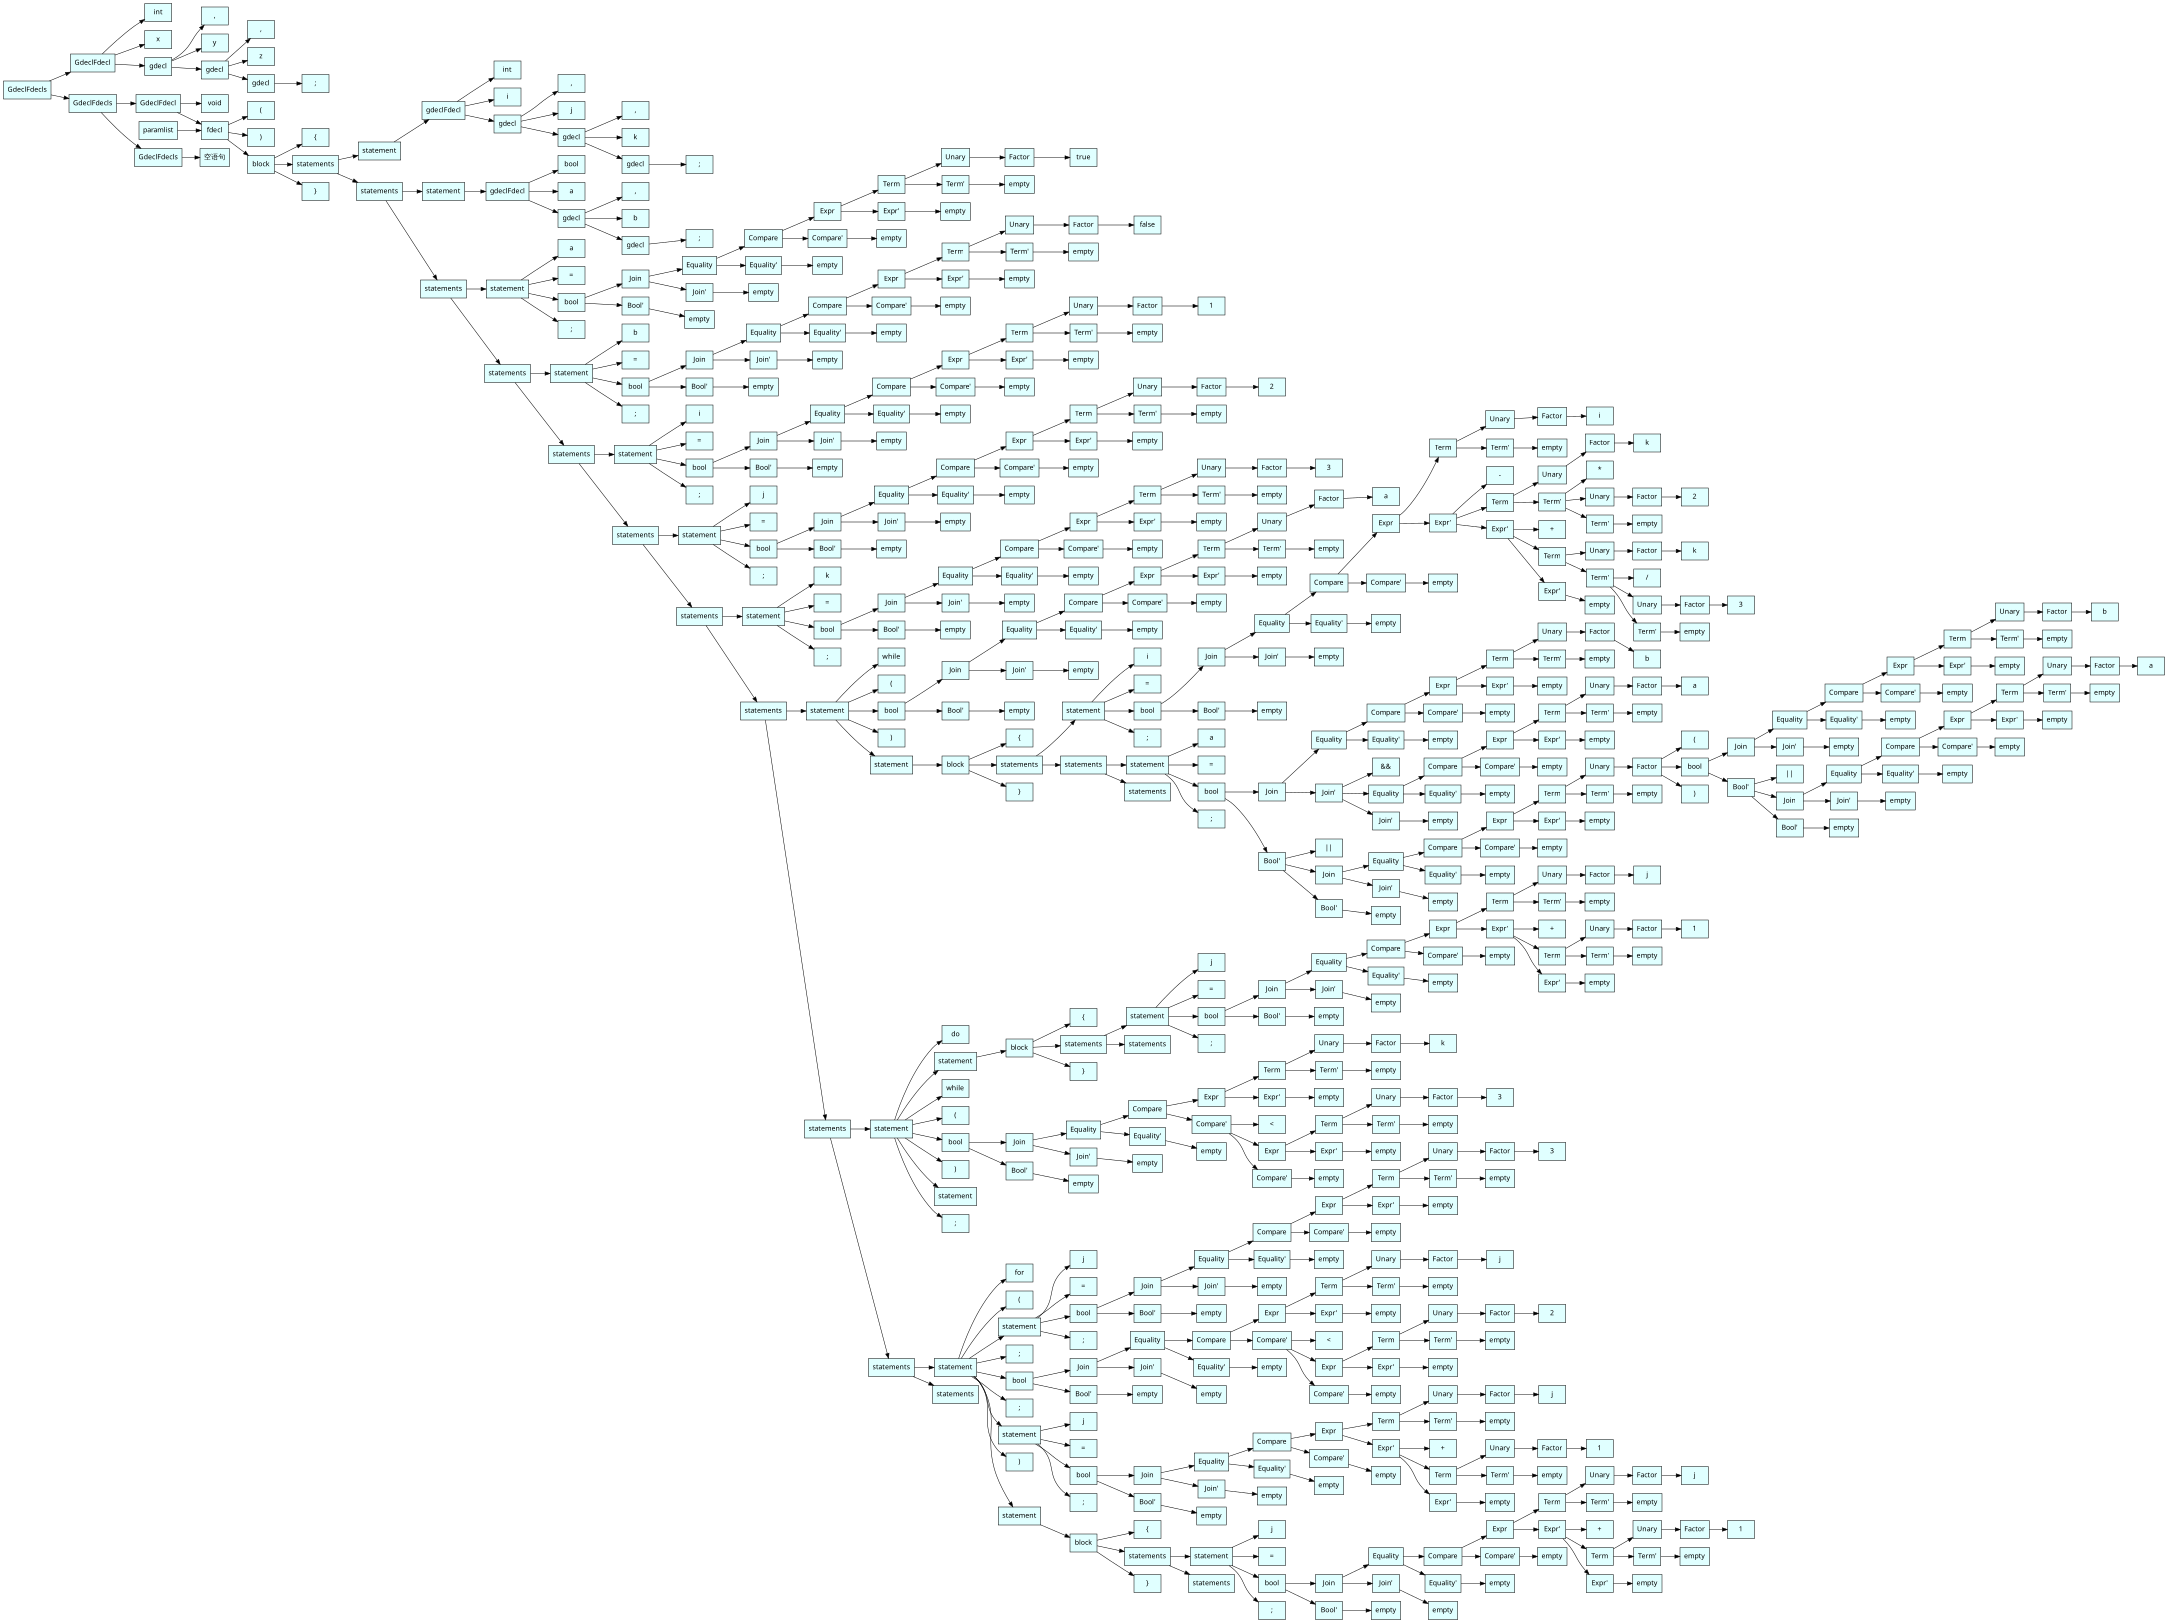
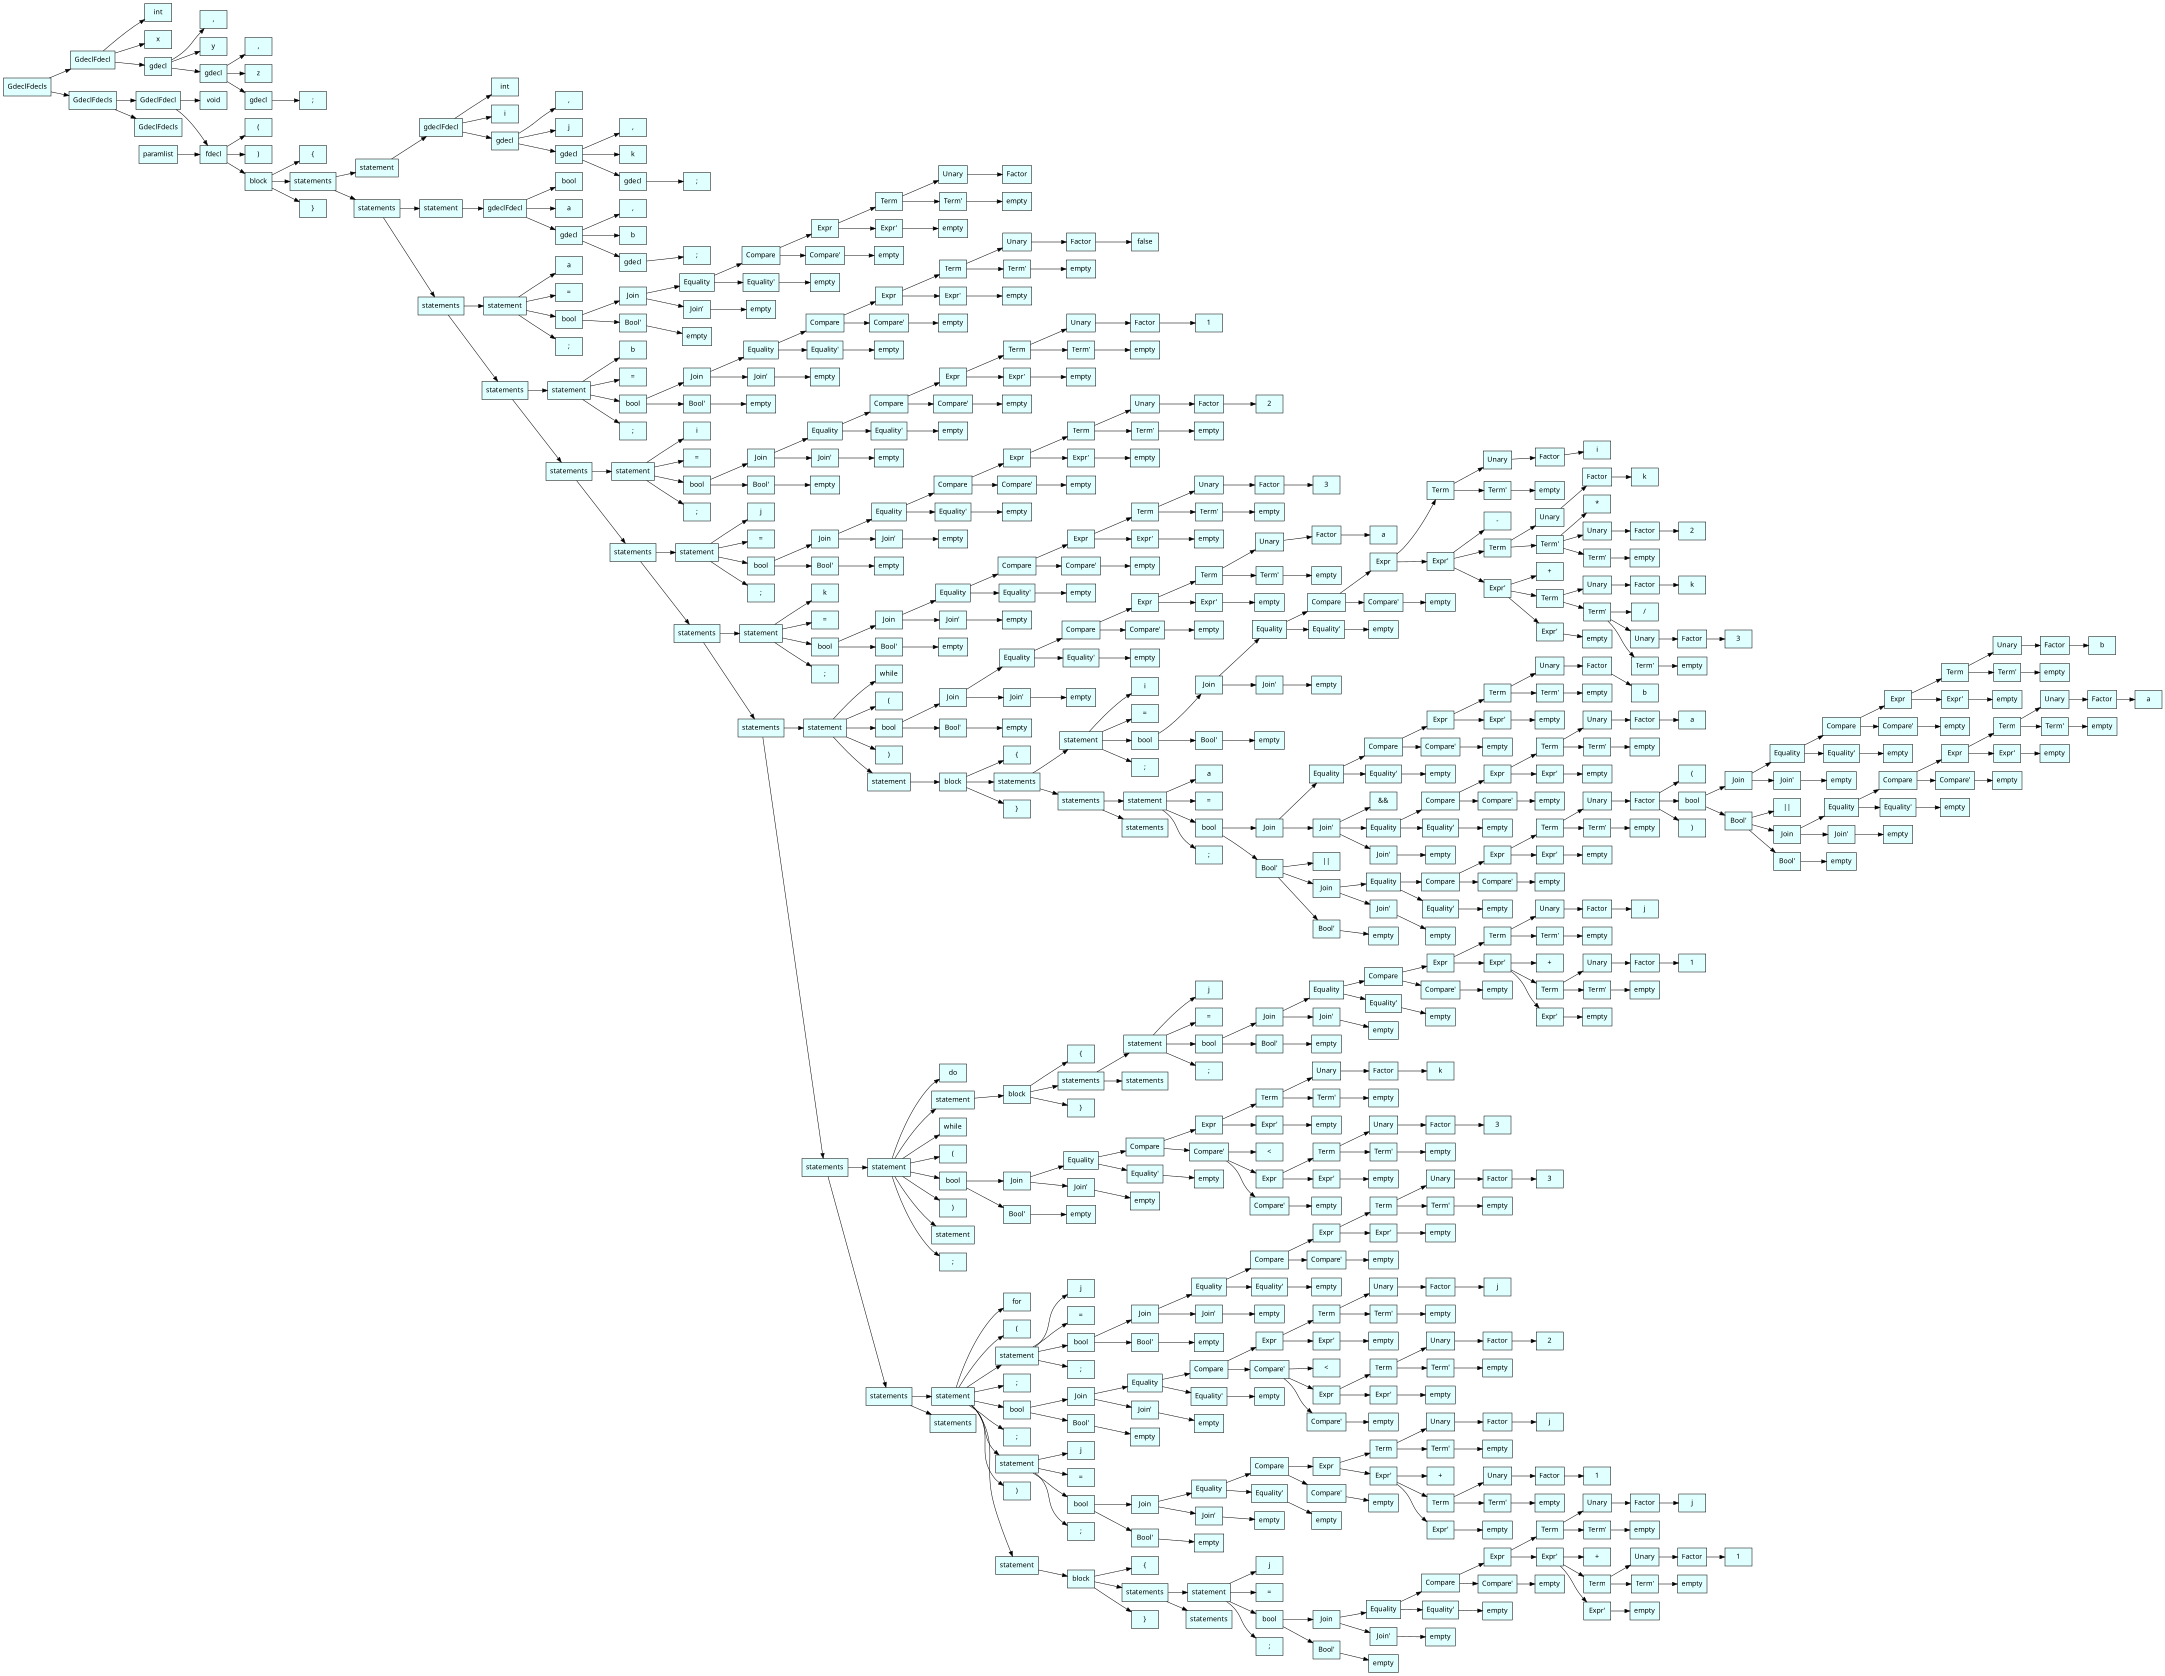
(215, 158) -> none
(1084, 158) -> none
